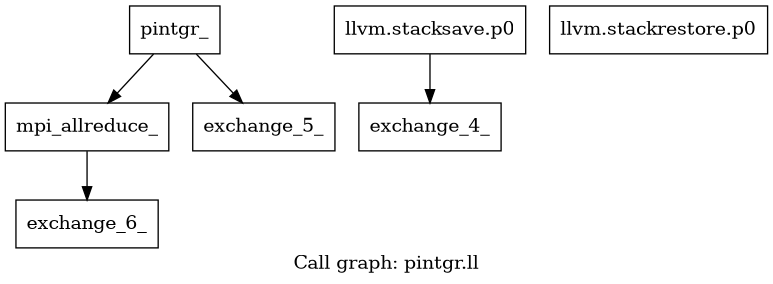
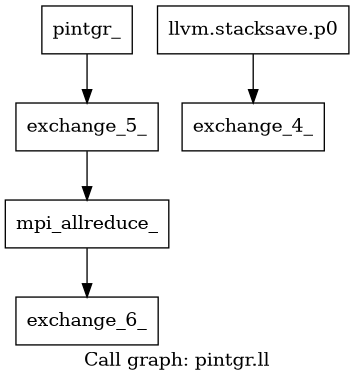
(659, 30) -> none
(135, 74) -> (87, 169)
